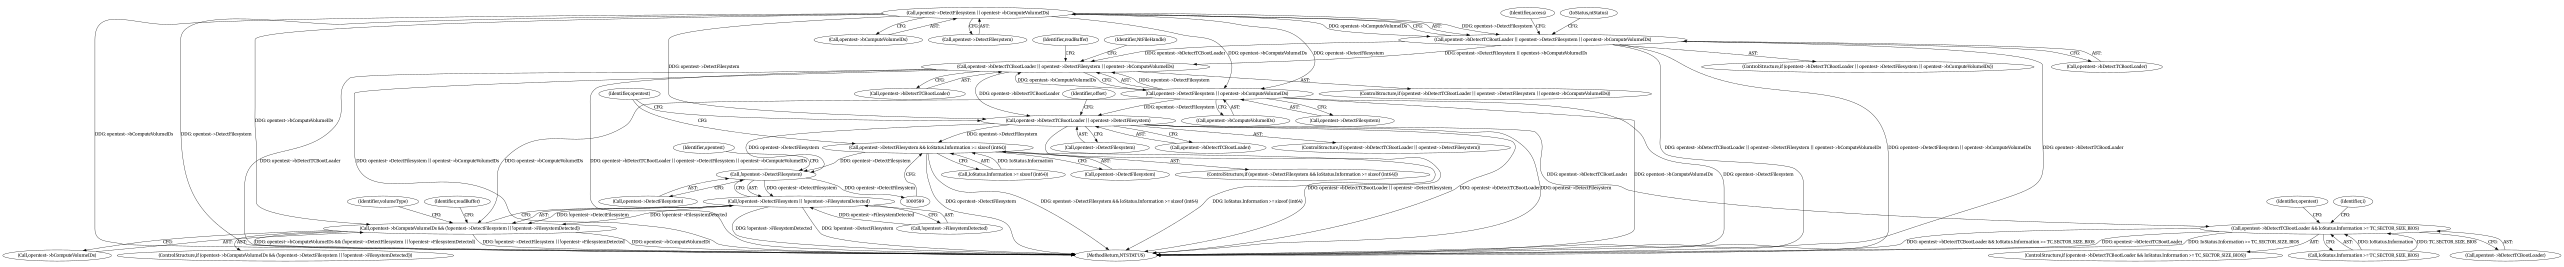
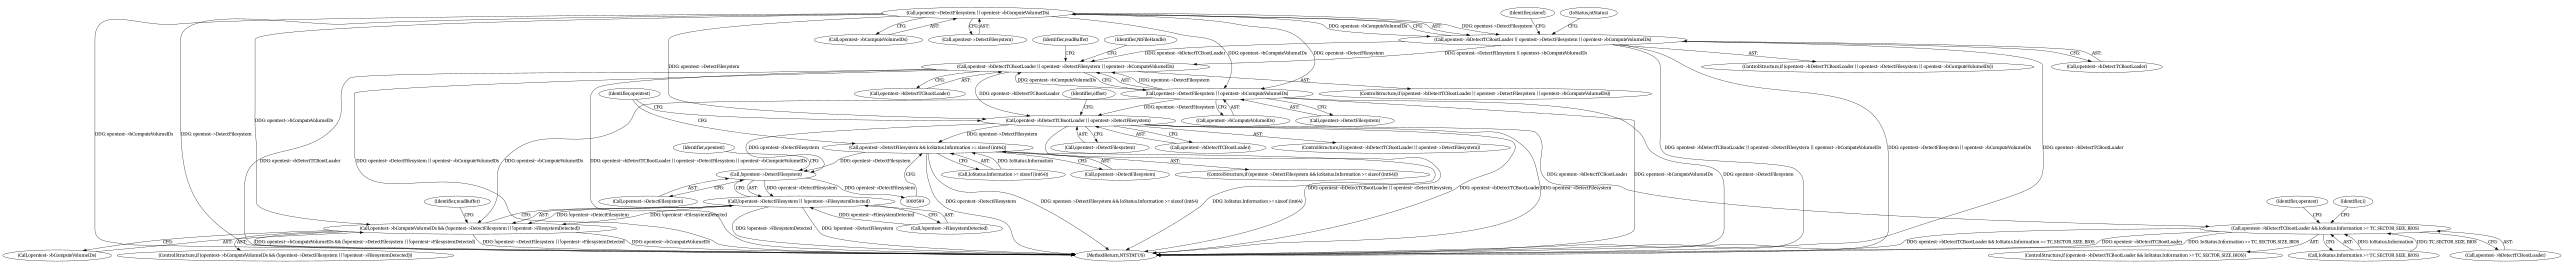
(1528, 13) -> (1528, 13)
(383, 202) -> none
